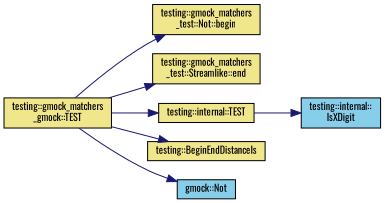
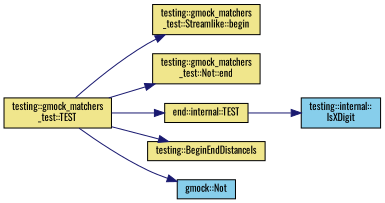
(206, 20) -> (206, 20)
(206, 69) -> (206, 69)
(58, 113) -> (58, 113)
(206, 113) -> (206, 113)
